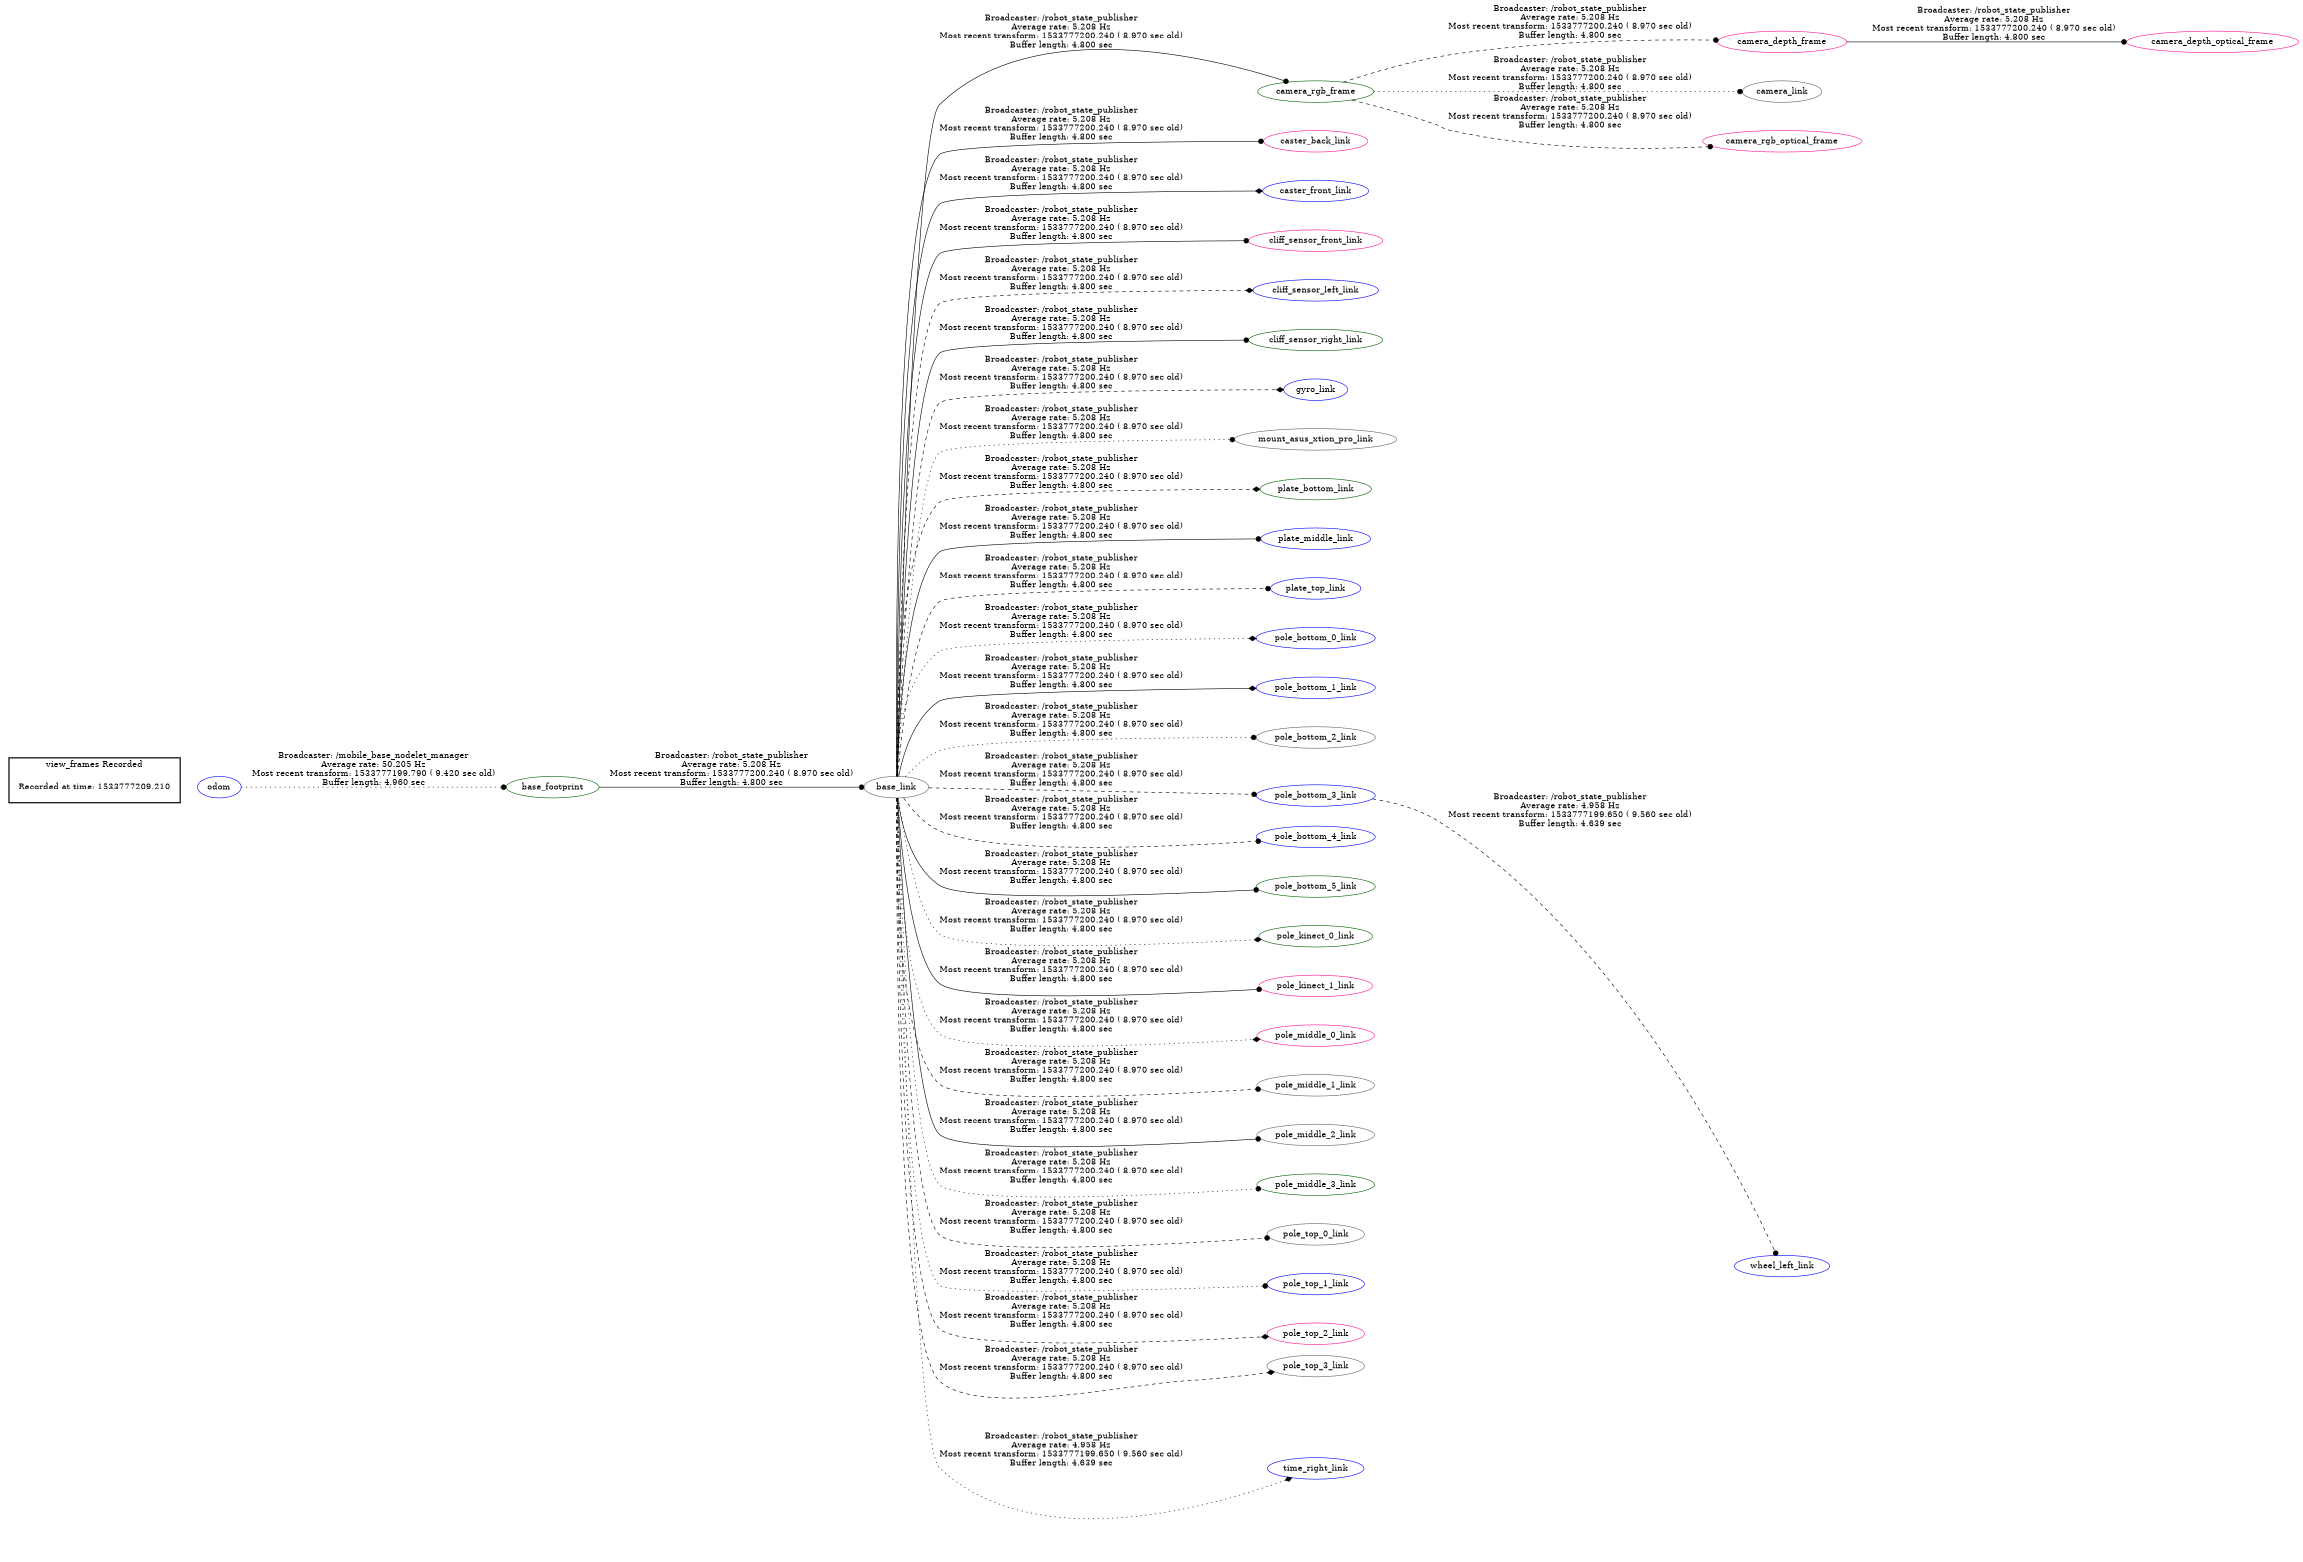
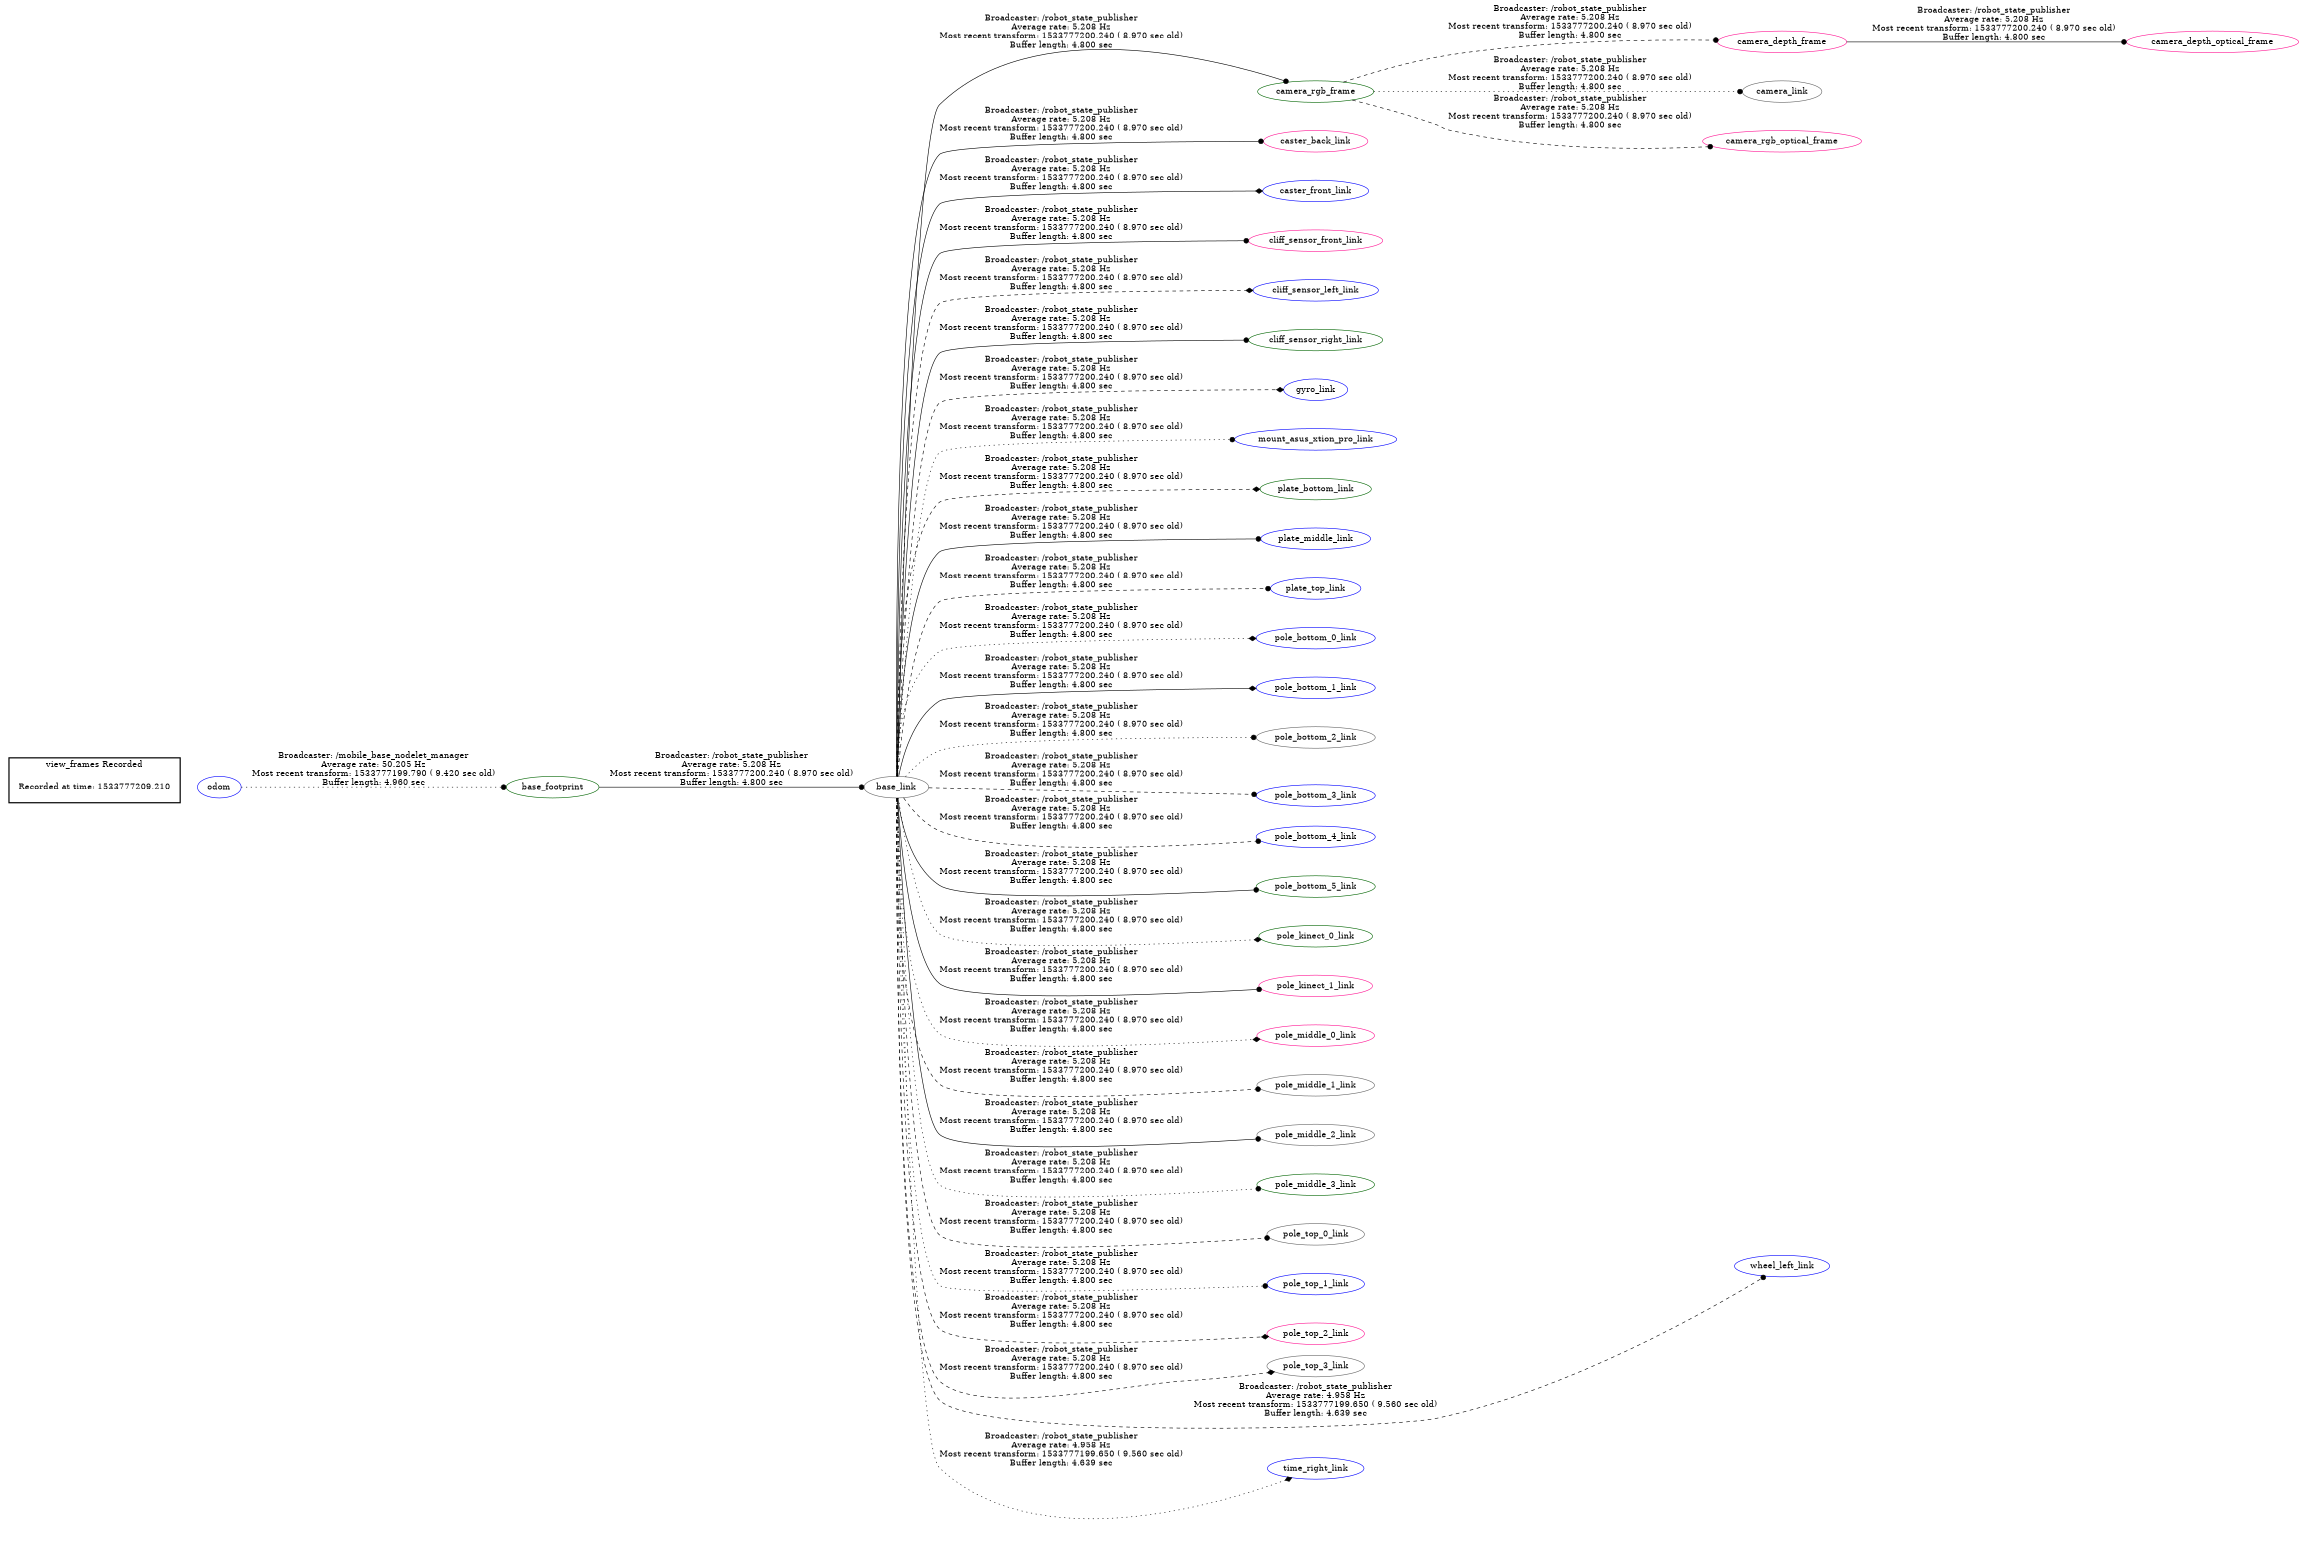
(1316, 439) -> (1316, 439)
(1613, 986) -> (1061, 1423)
